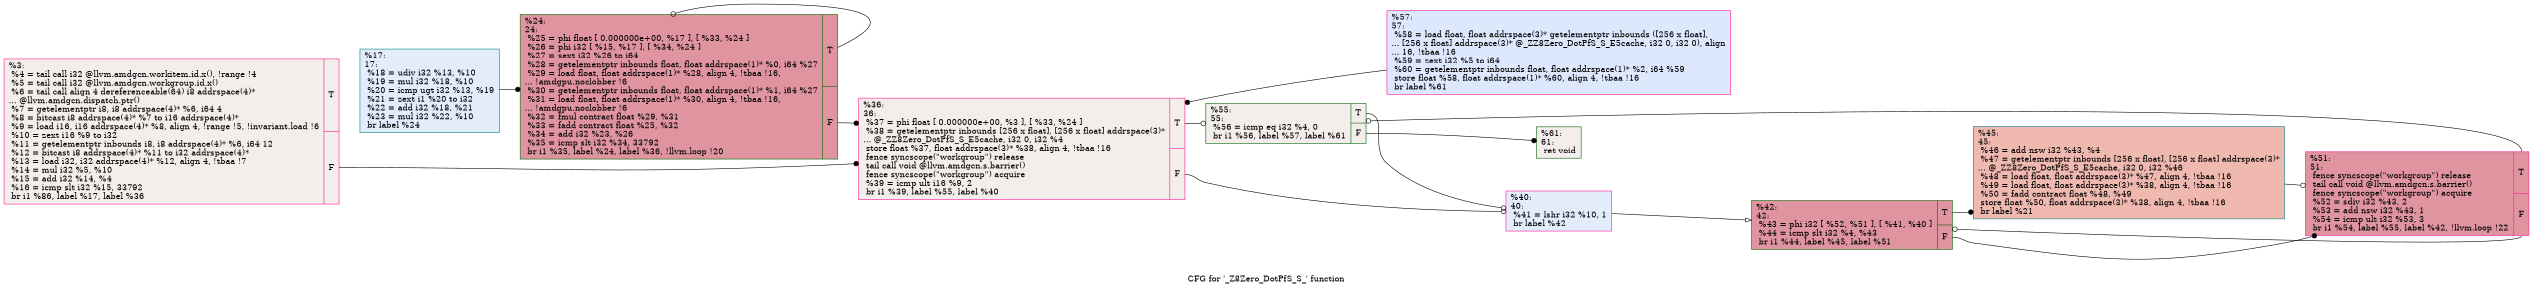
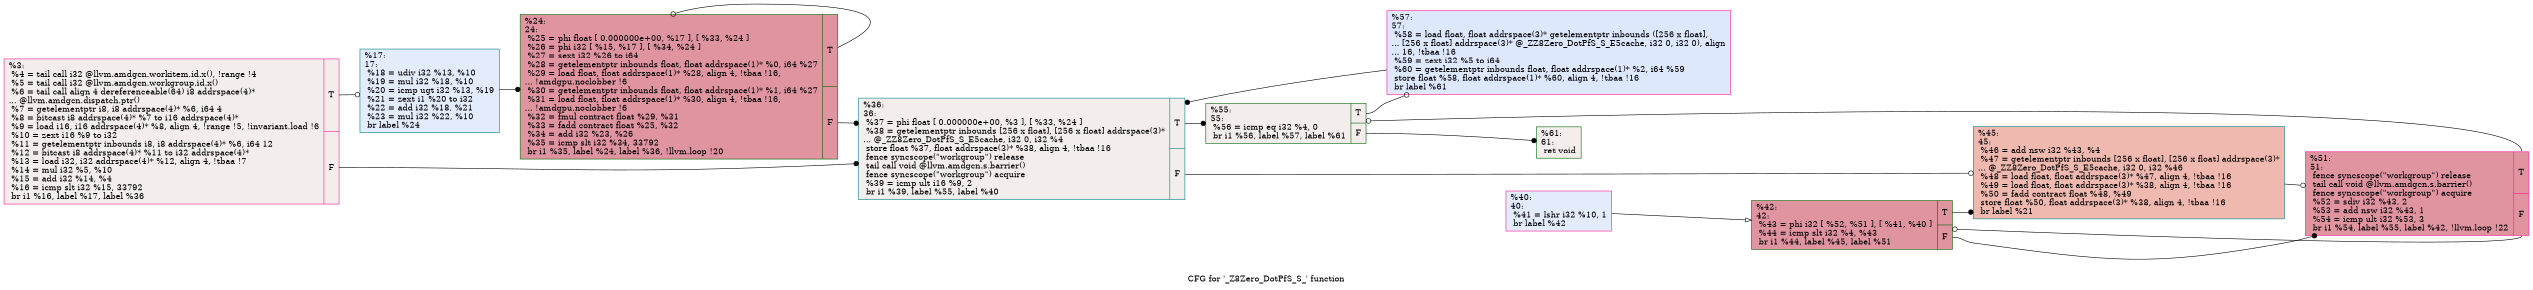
none -> (347, 95)
(1193, 123) -> (1193, 123)
(1022, 149) -> (1022, 149)
(1414, 182) -> (1384, 104)
(77, 197) -> (77, 197)
(1341, 203) -> (1577, 174)
